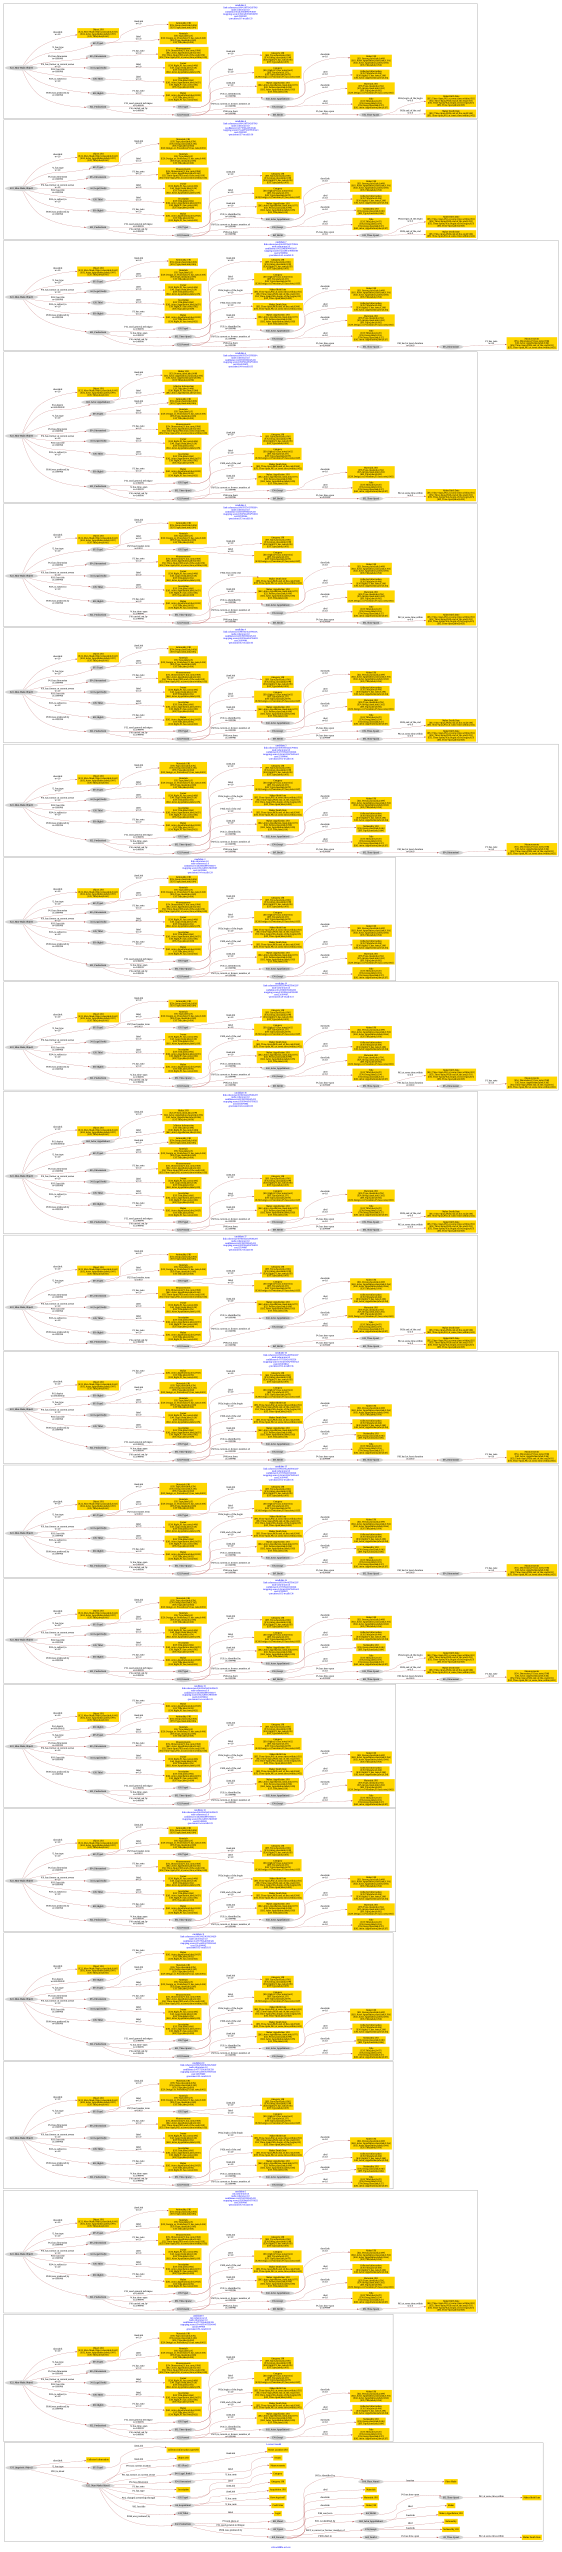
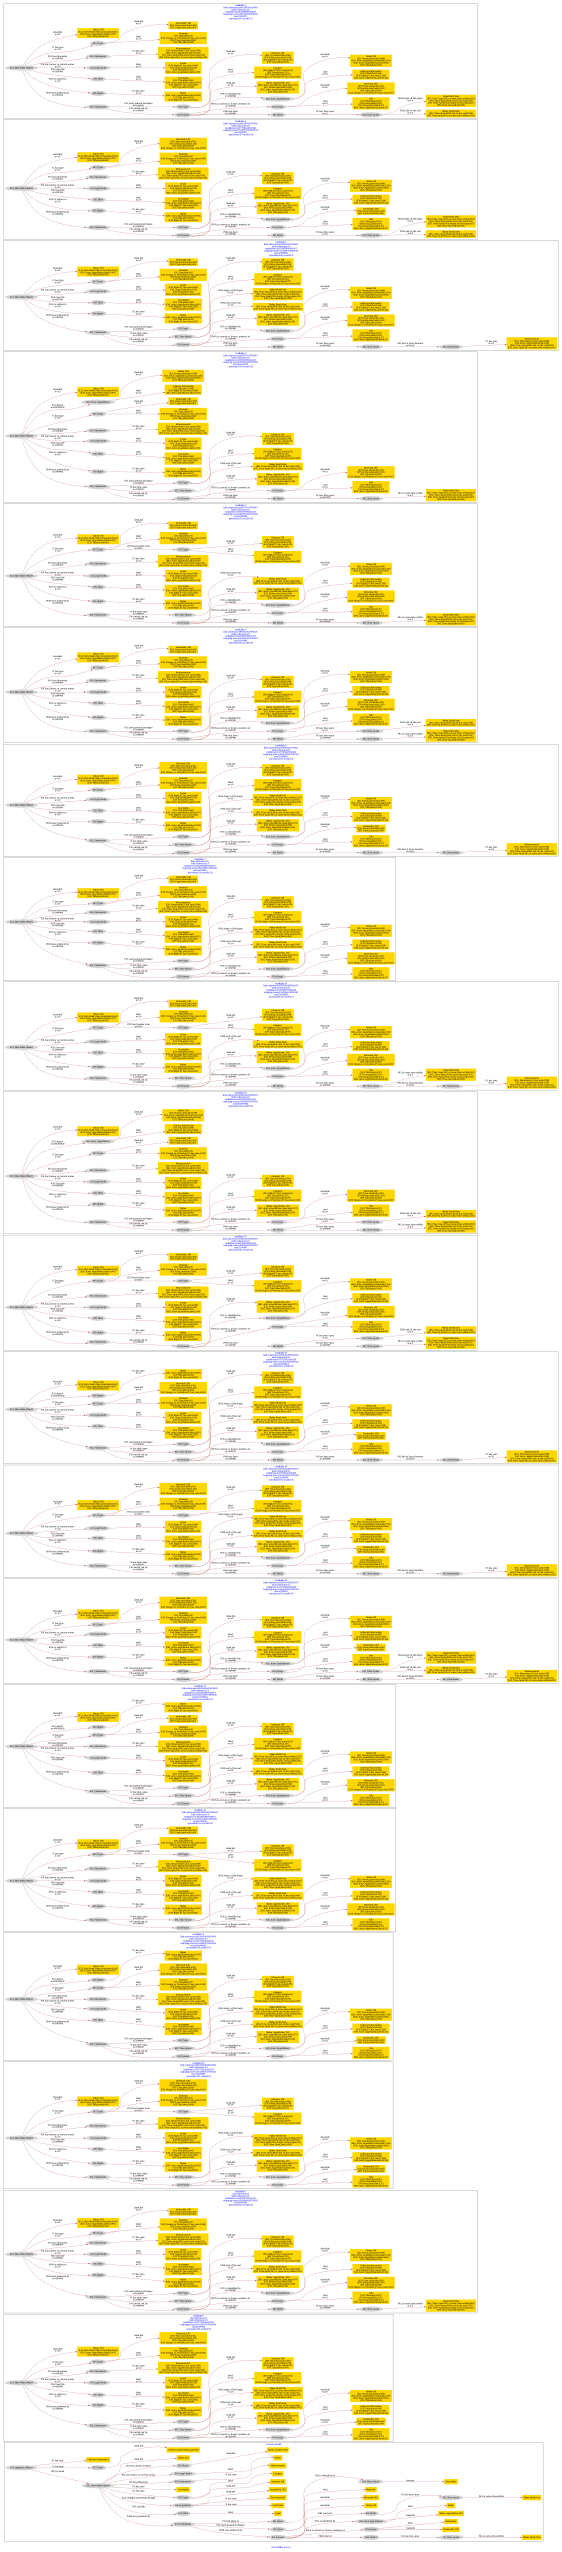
(58, 2461) -> (58, 2461)
